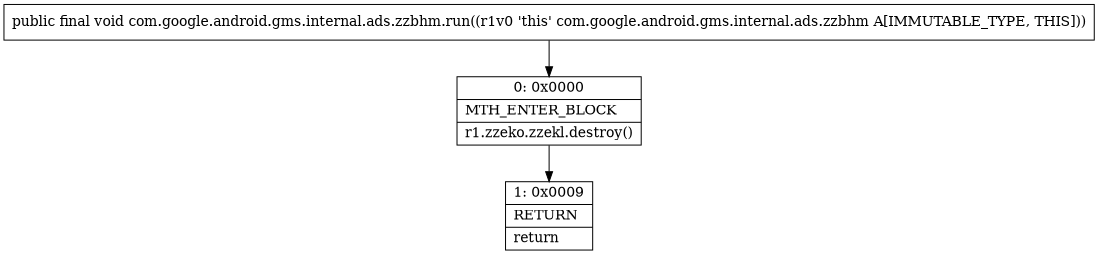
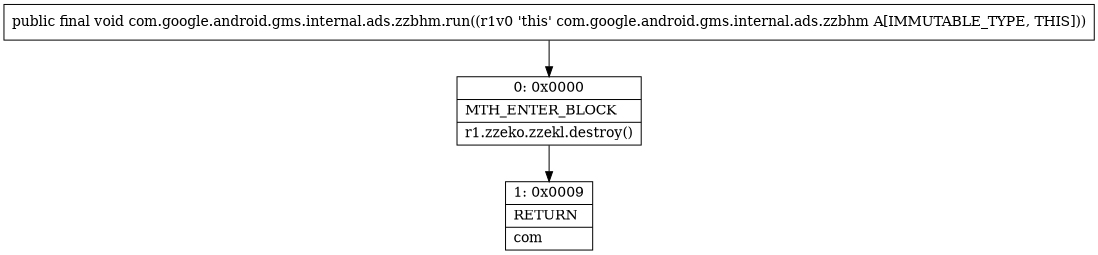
(536, 238) -> (528, 238)
